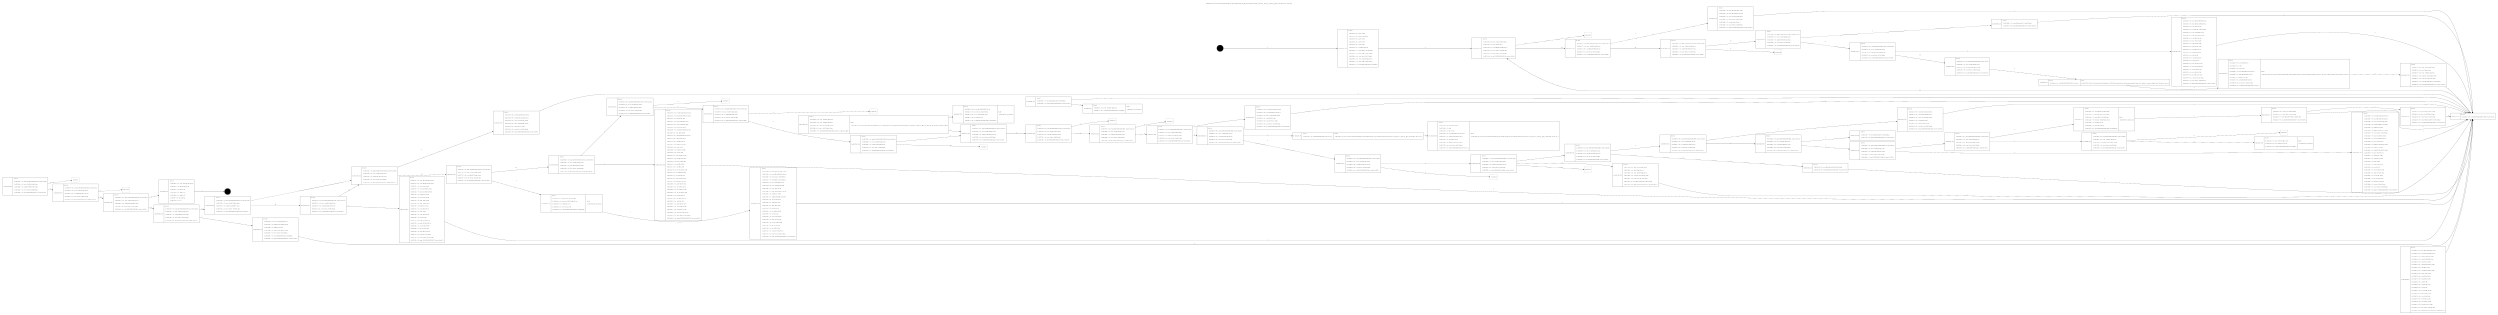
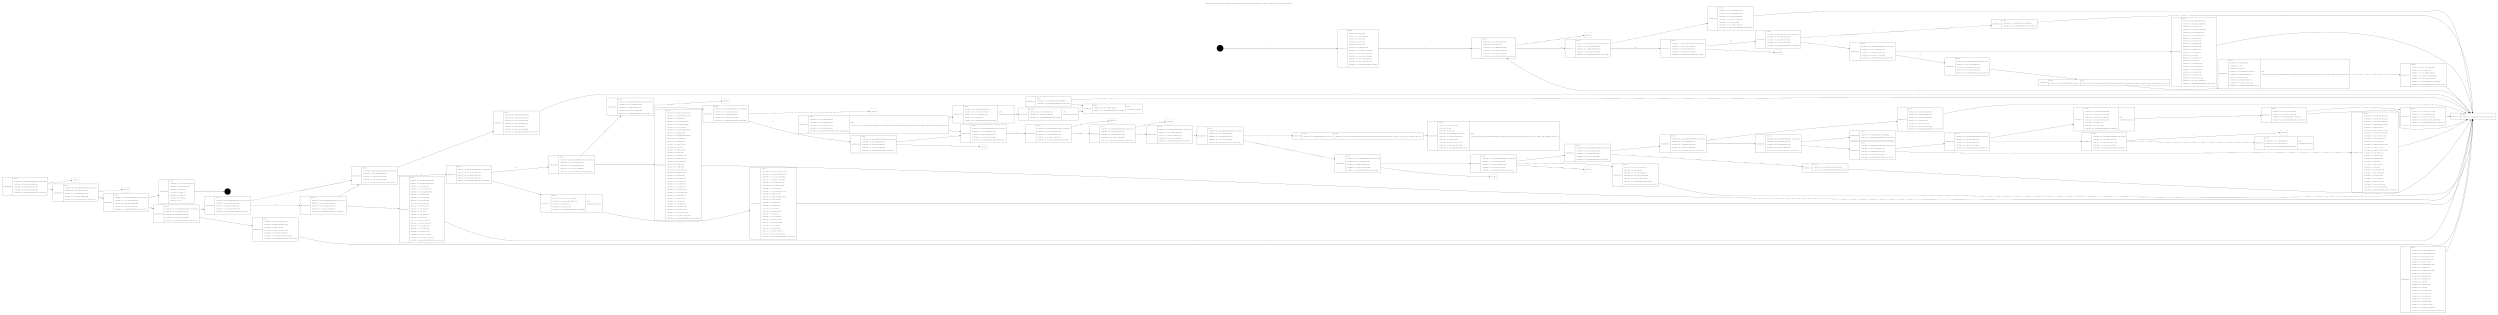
none -> (1048, 114)
(1268, 117) -> none
